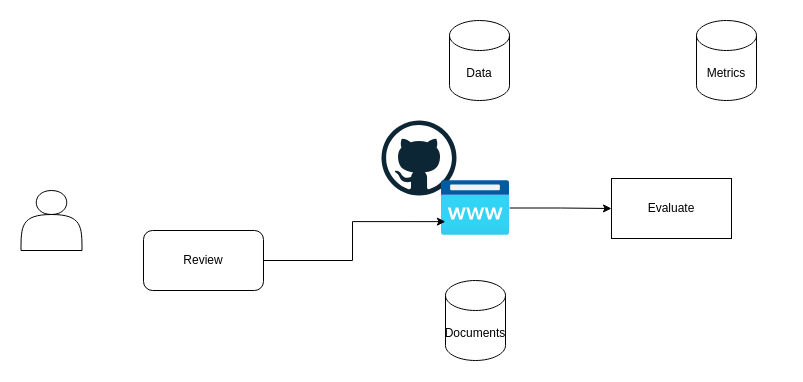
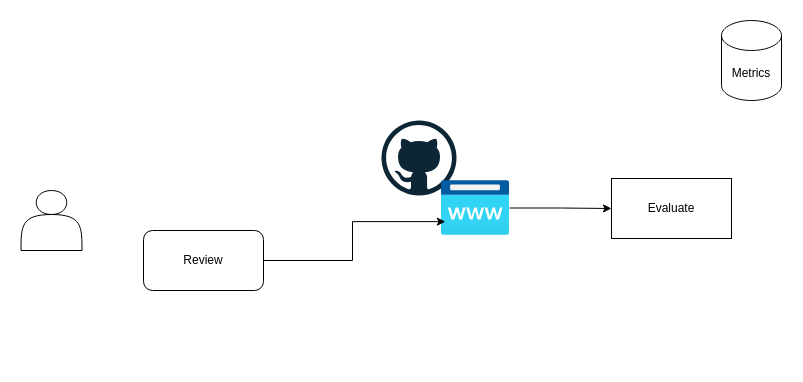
(480, 61) -> none
(727, 61) -> (752, 61)
(476, 321) -> none
